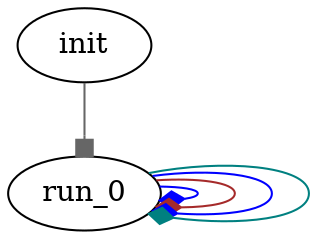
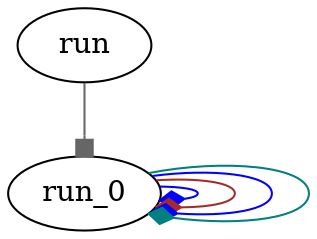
(84, 45) -> (84, 45)
